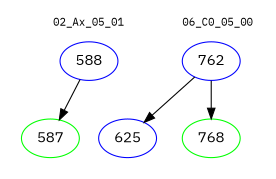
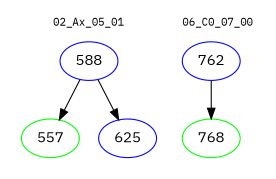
(218, 23) -> (218, 23)
(181, 89) -> (106, 95)
(50, 138) -> (50, 138)
